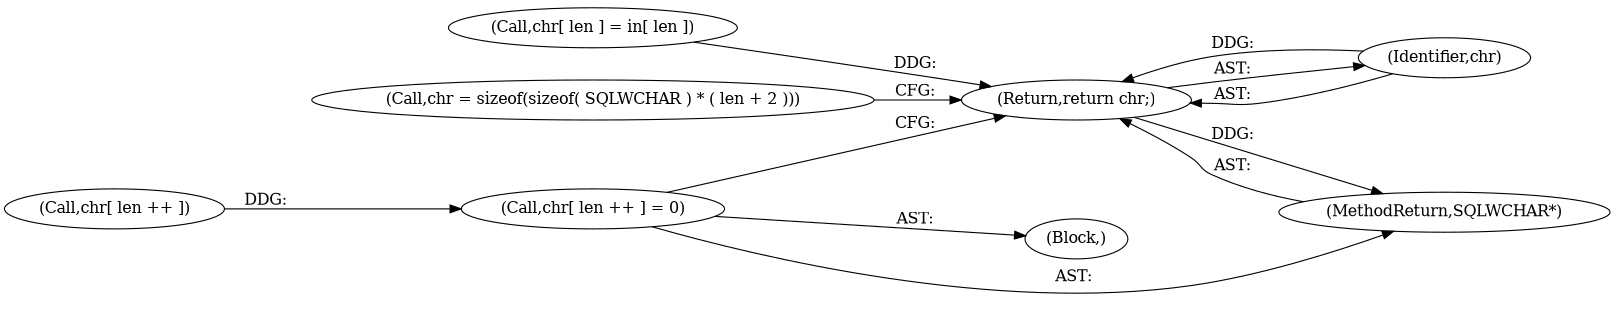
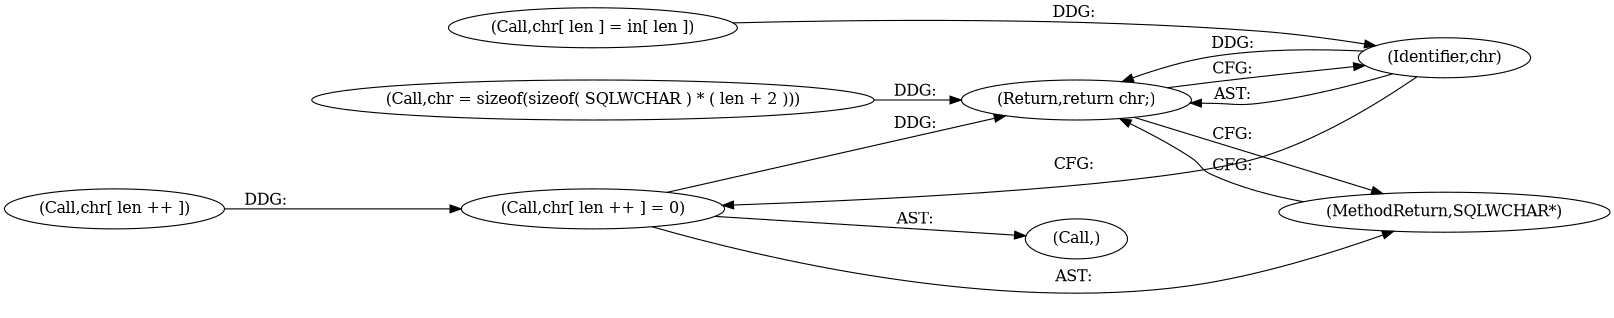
(837, 63) -> (1049, 22)
(1235, 69) -> (1235, 69)
(918, 92) -> (918, 92)
(918, 124) -> (918, 124)
(1235, 135) -> (1235, 135)
(1235, 166) -> (1235, 166)
none -> (1086, 184)
(1076, 239) -> (1076, 239)
